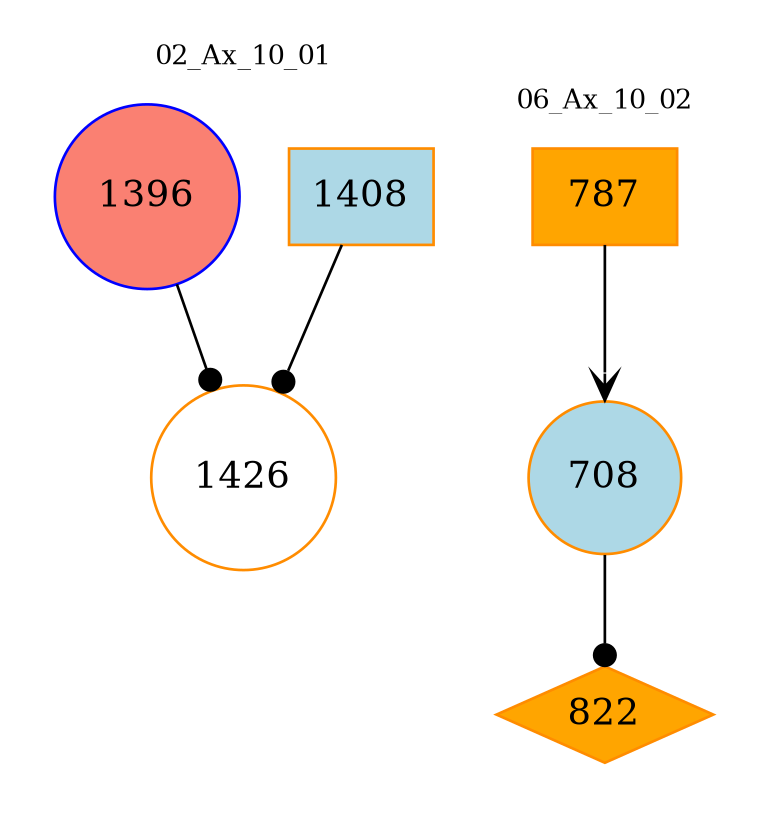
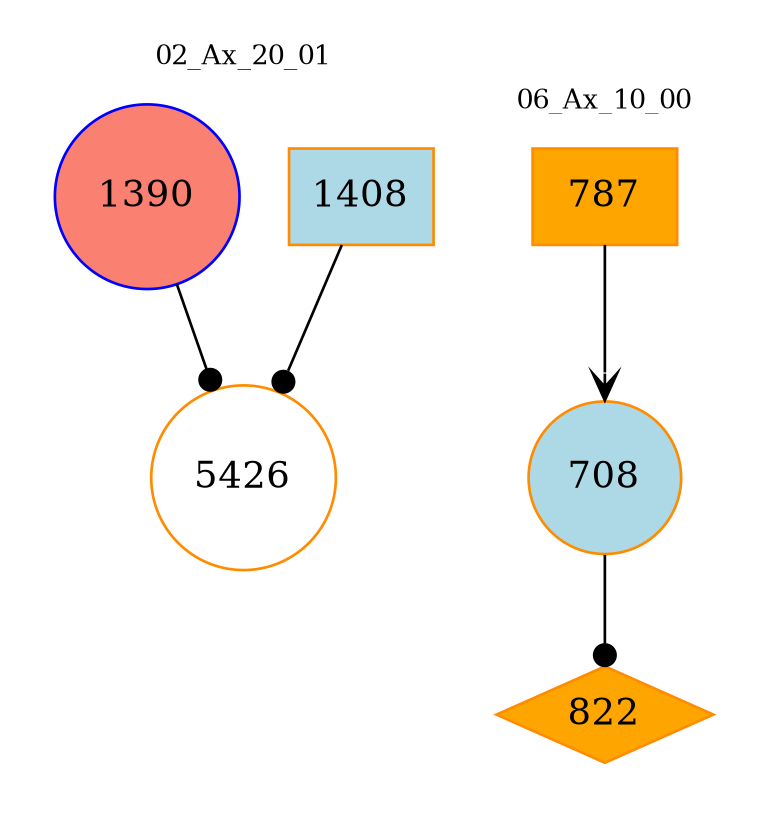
(244, 58) -> (244, 58)
(605, 102) -> (605, 102)
(147, 197) -> (147, 197)
(244, 478) -> (244, 478)
